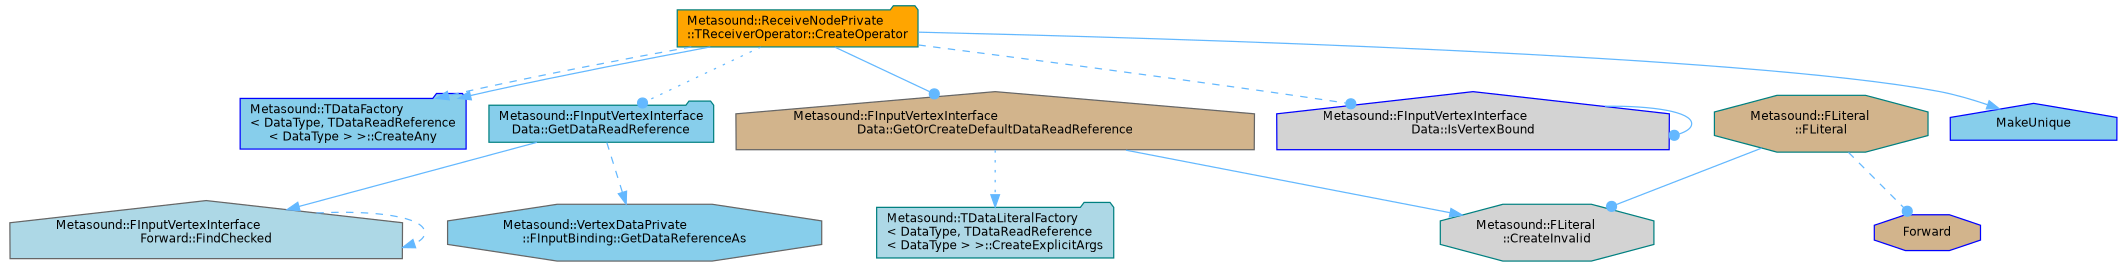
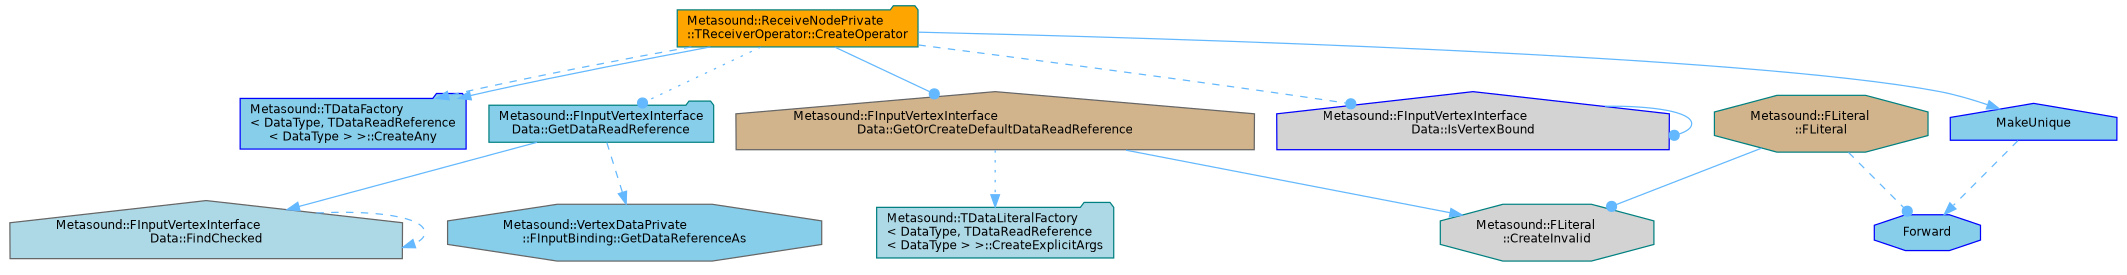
none -> (1986, 173)
(206, 233) -> (206, 233)
(1927, 233) -> (1927, 233)
